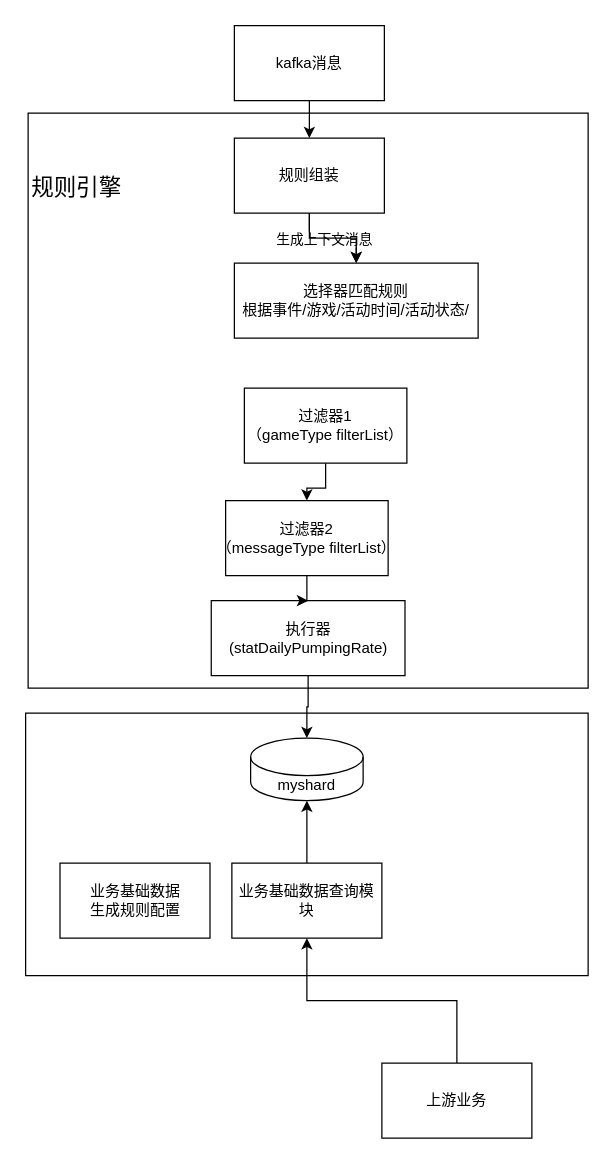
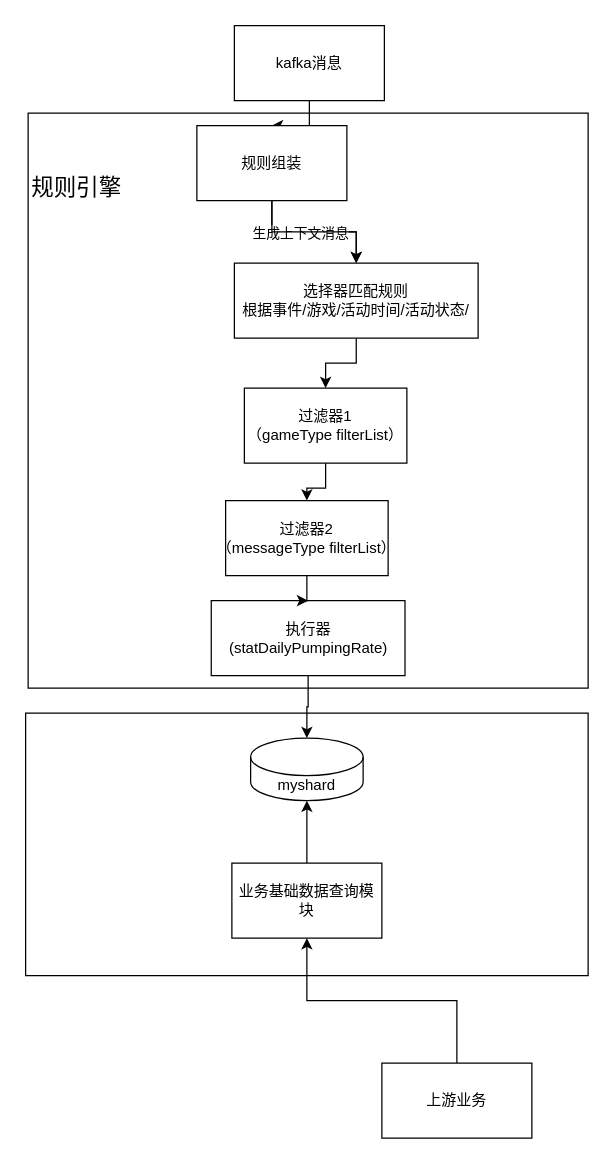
(309, 176) -> (272, 163)
none -> (345, 363)
(135, 901) -> none
